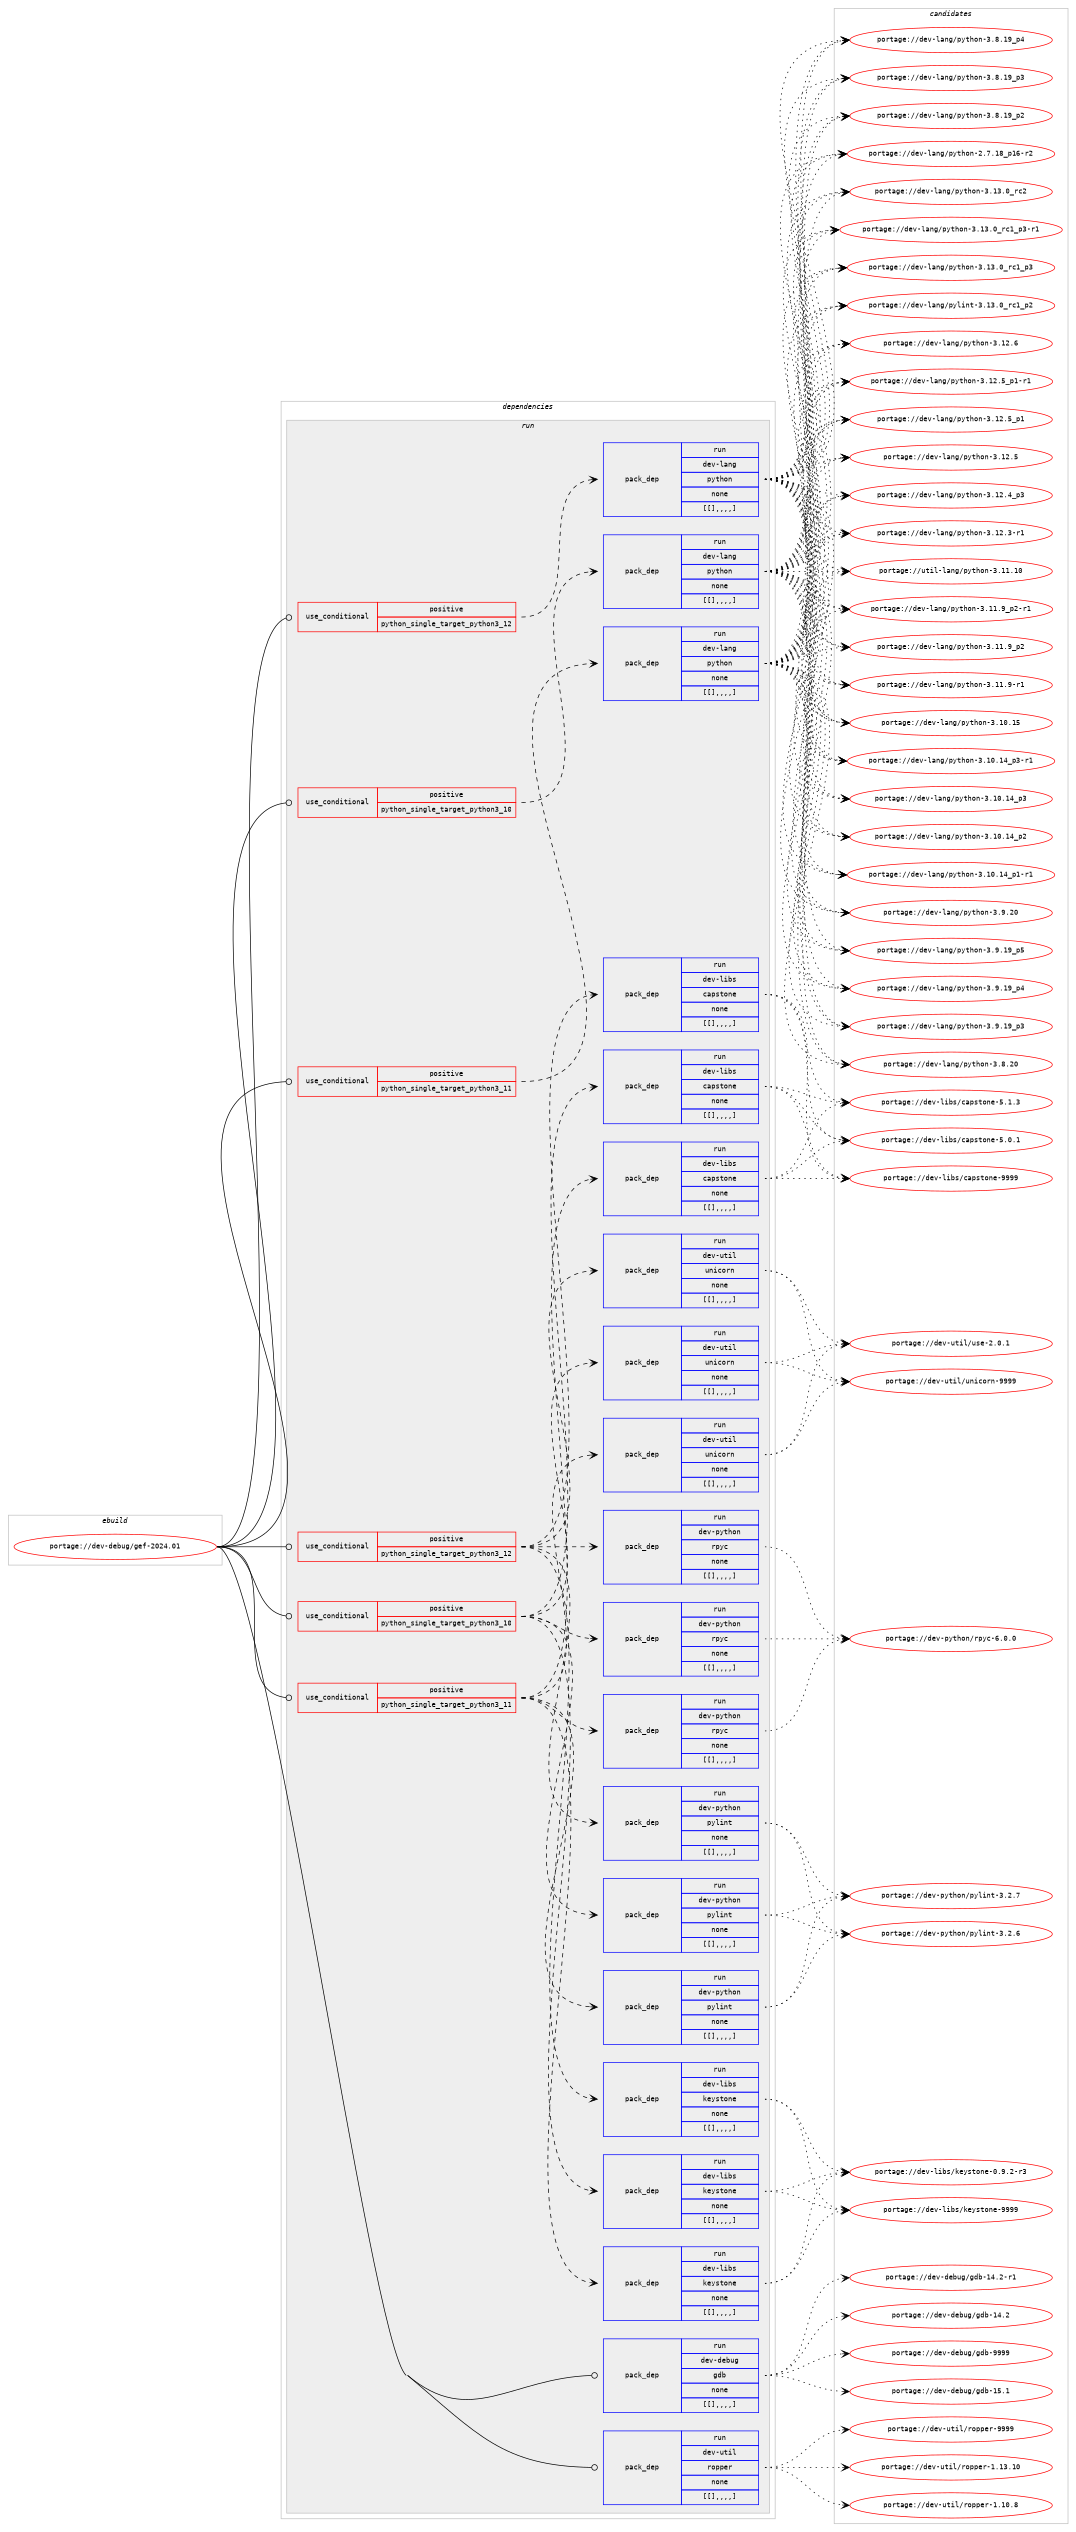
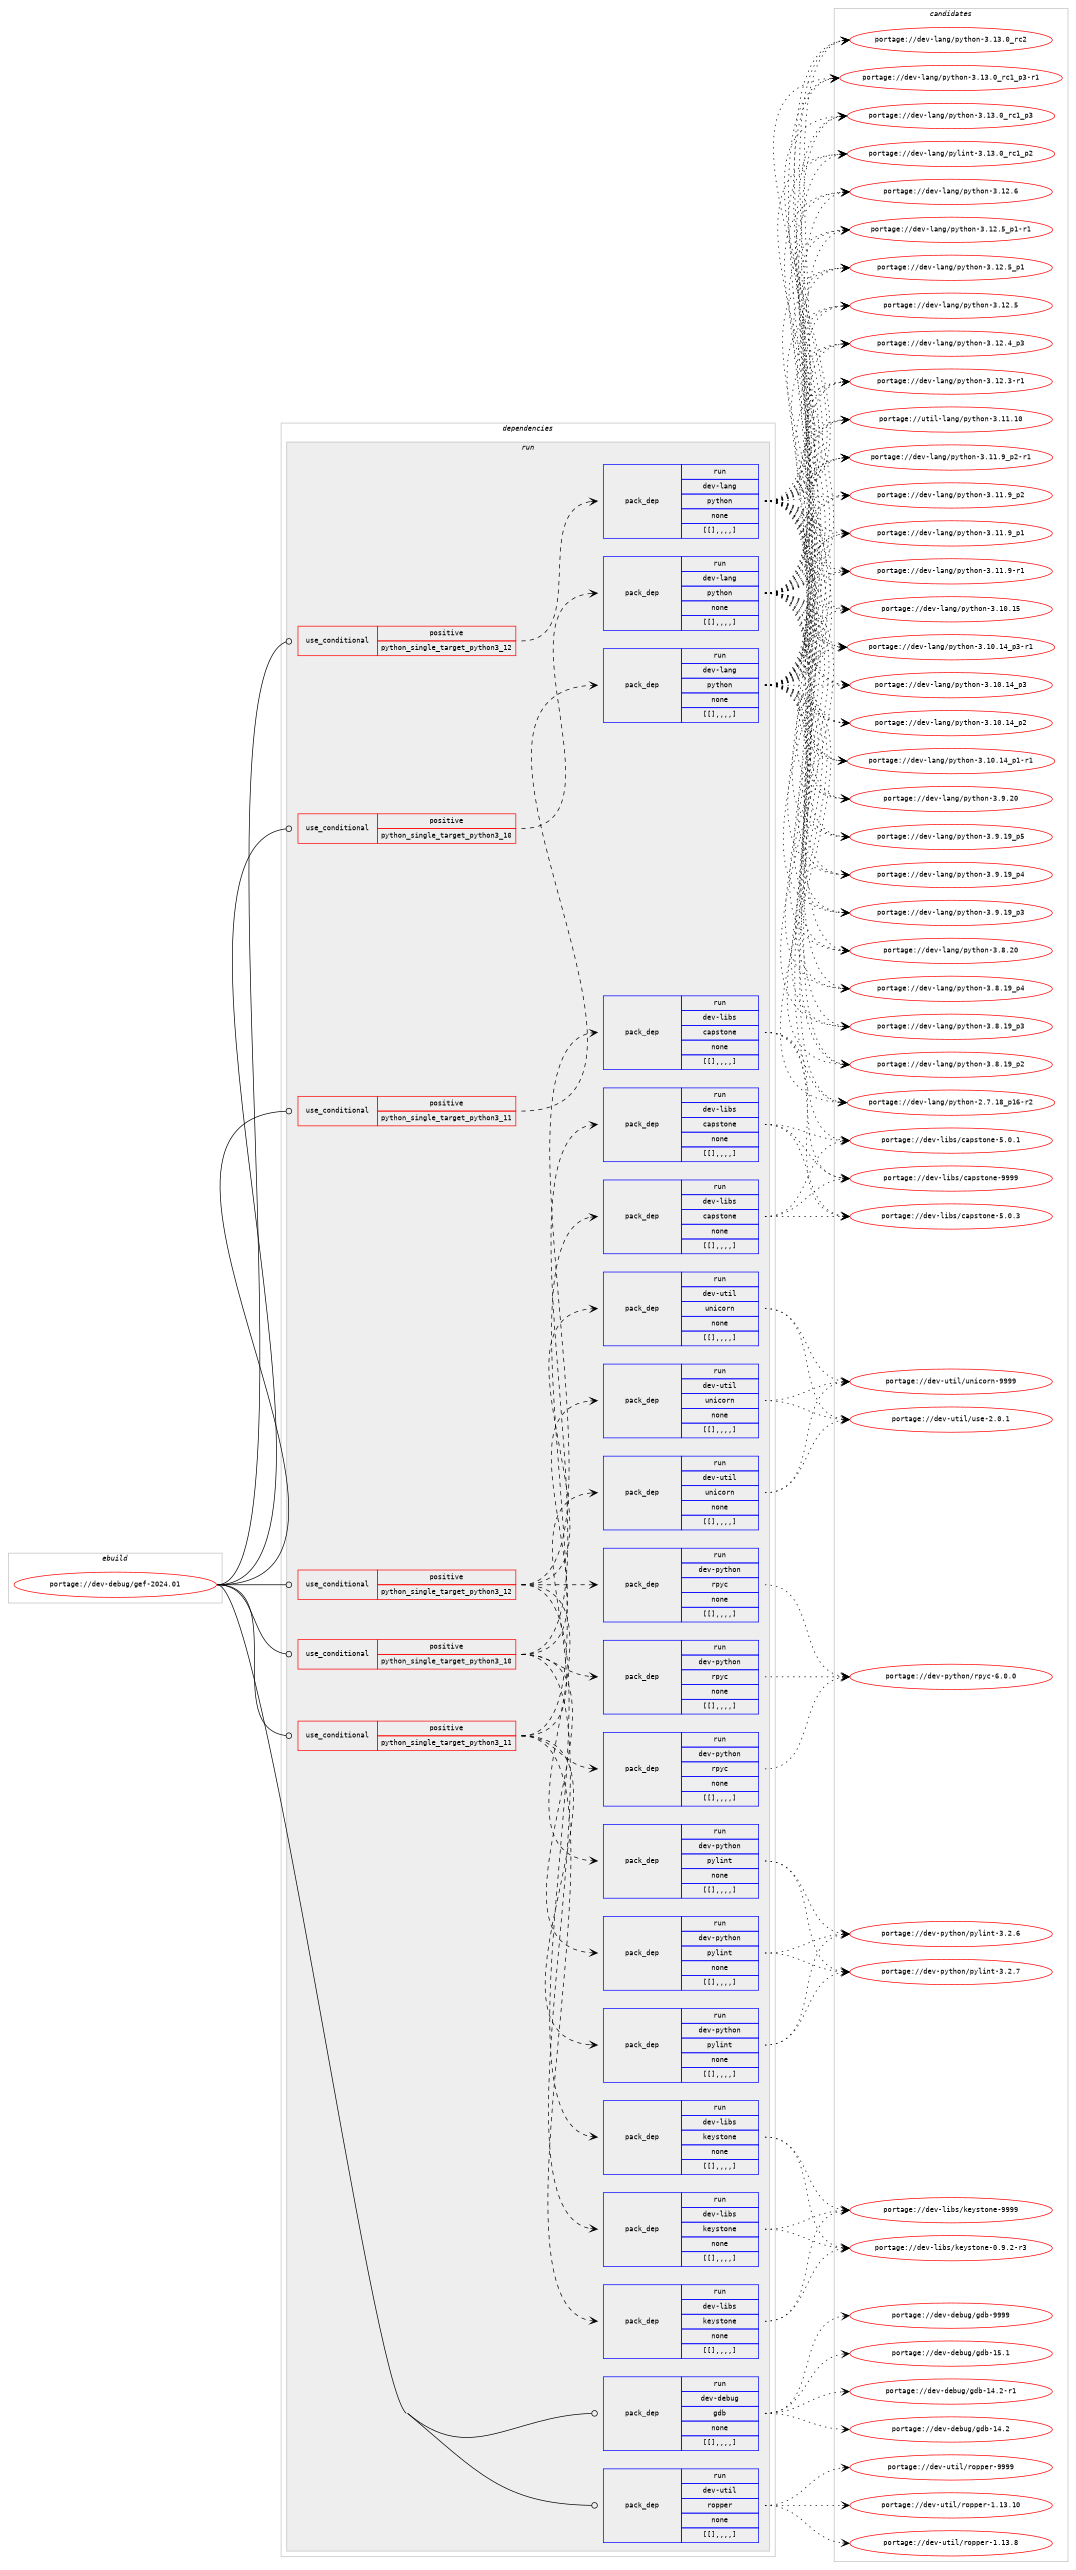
none -> (951, 533)
(951, 1103) -> (951, 1217)
(951, 2505) -> (951, 2543)
